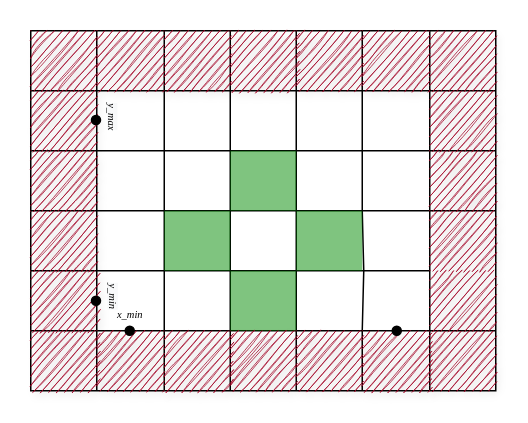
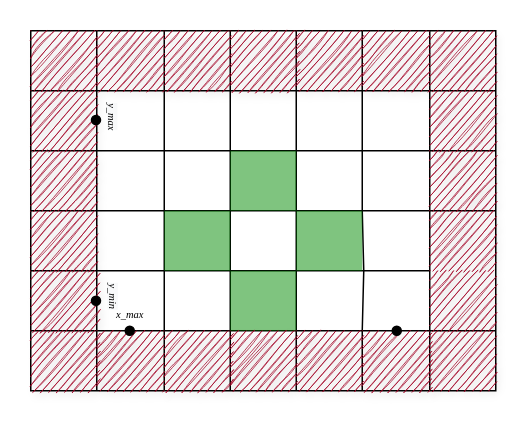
(131, 313) -> (131, 313)
